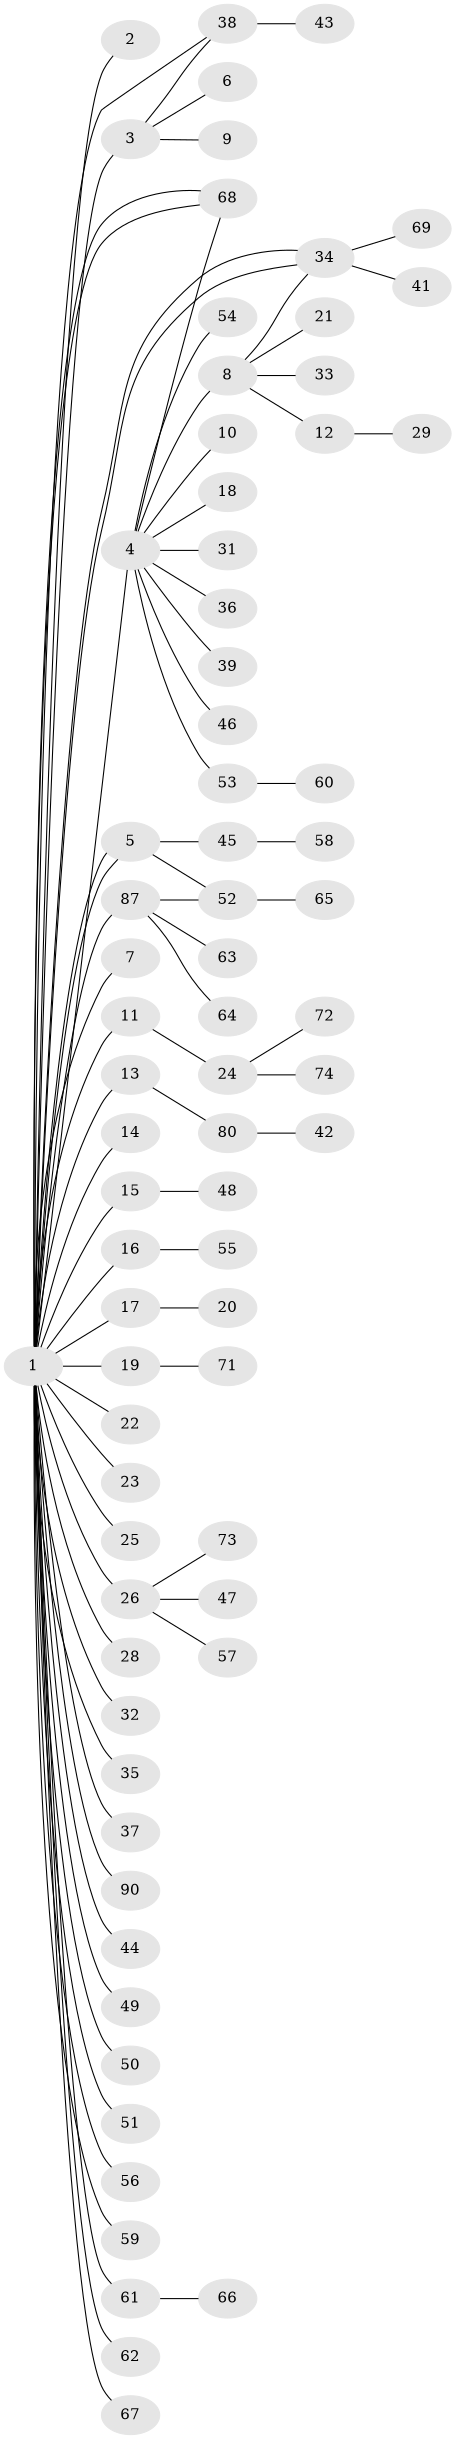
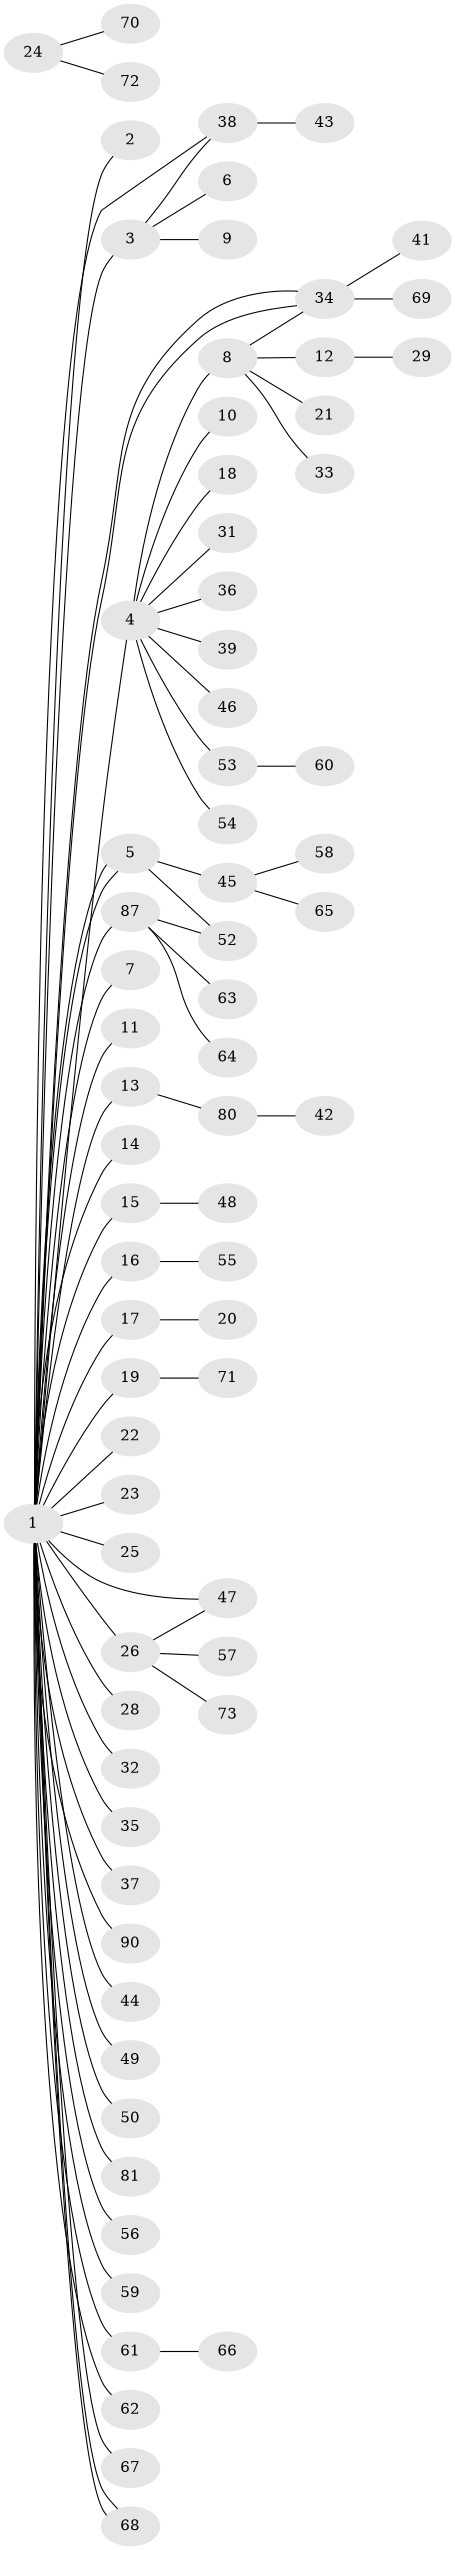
(175, 374) -> none
(276, 900) -> (276, 897)
(179, 1046) -> none
(325, 1075) -> (131, 24)
none -> (116, 1588)
(131, 2124) -> (131, 2177)
